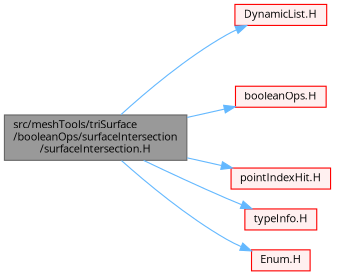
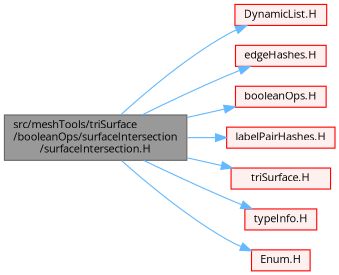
none -> (281, 56)
none -> (281, 138)
(281, 179) -> (281, 179)
